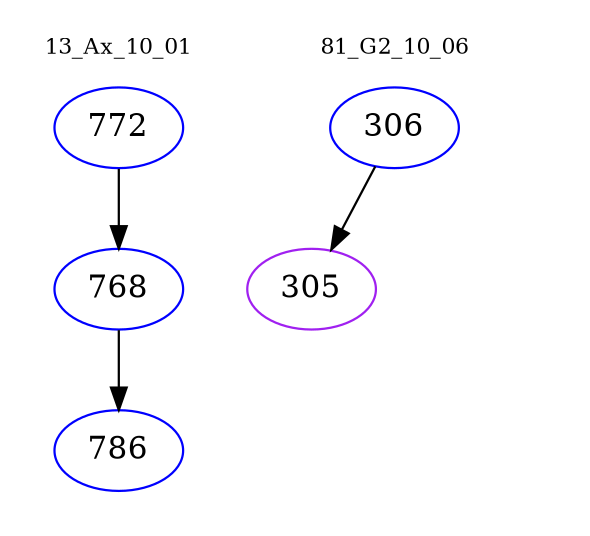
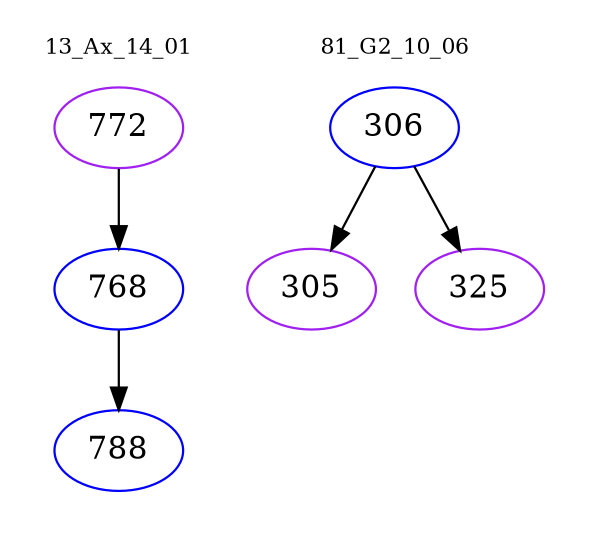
(119, 48) -> (119, 48)
(119, 128) -> (119, 128)
none -> (480, 289)
(119, 451) -> (119, 451)
